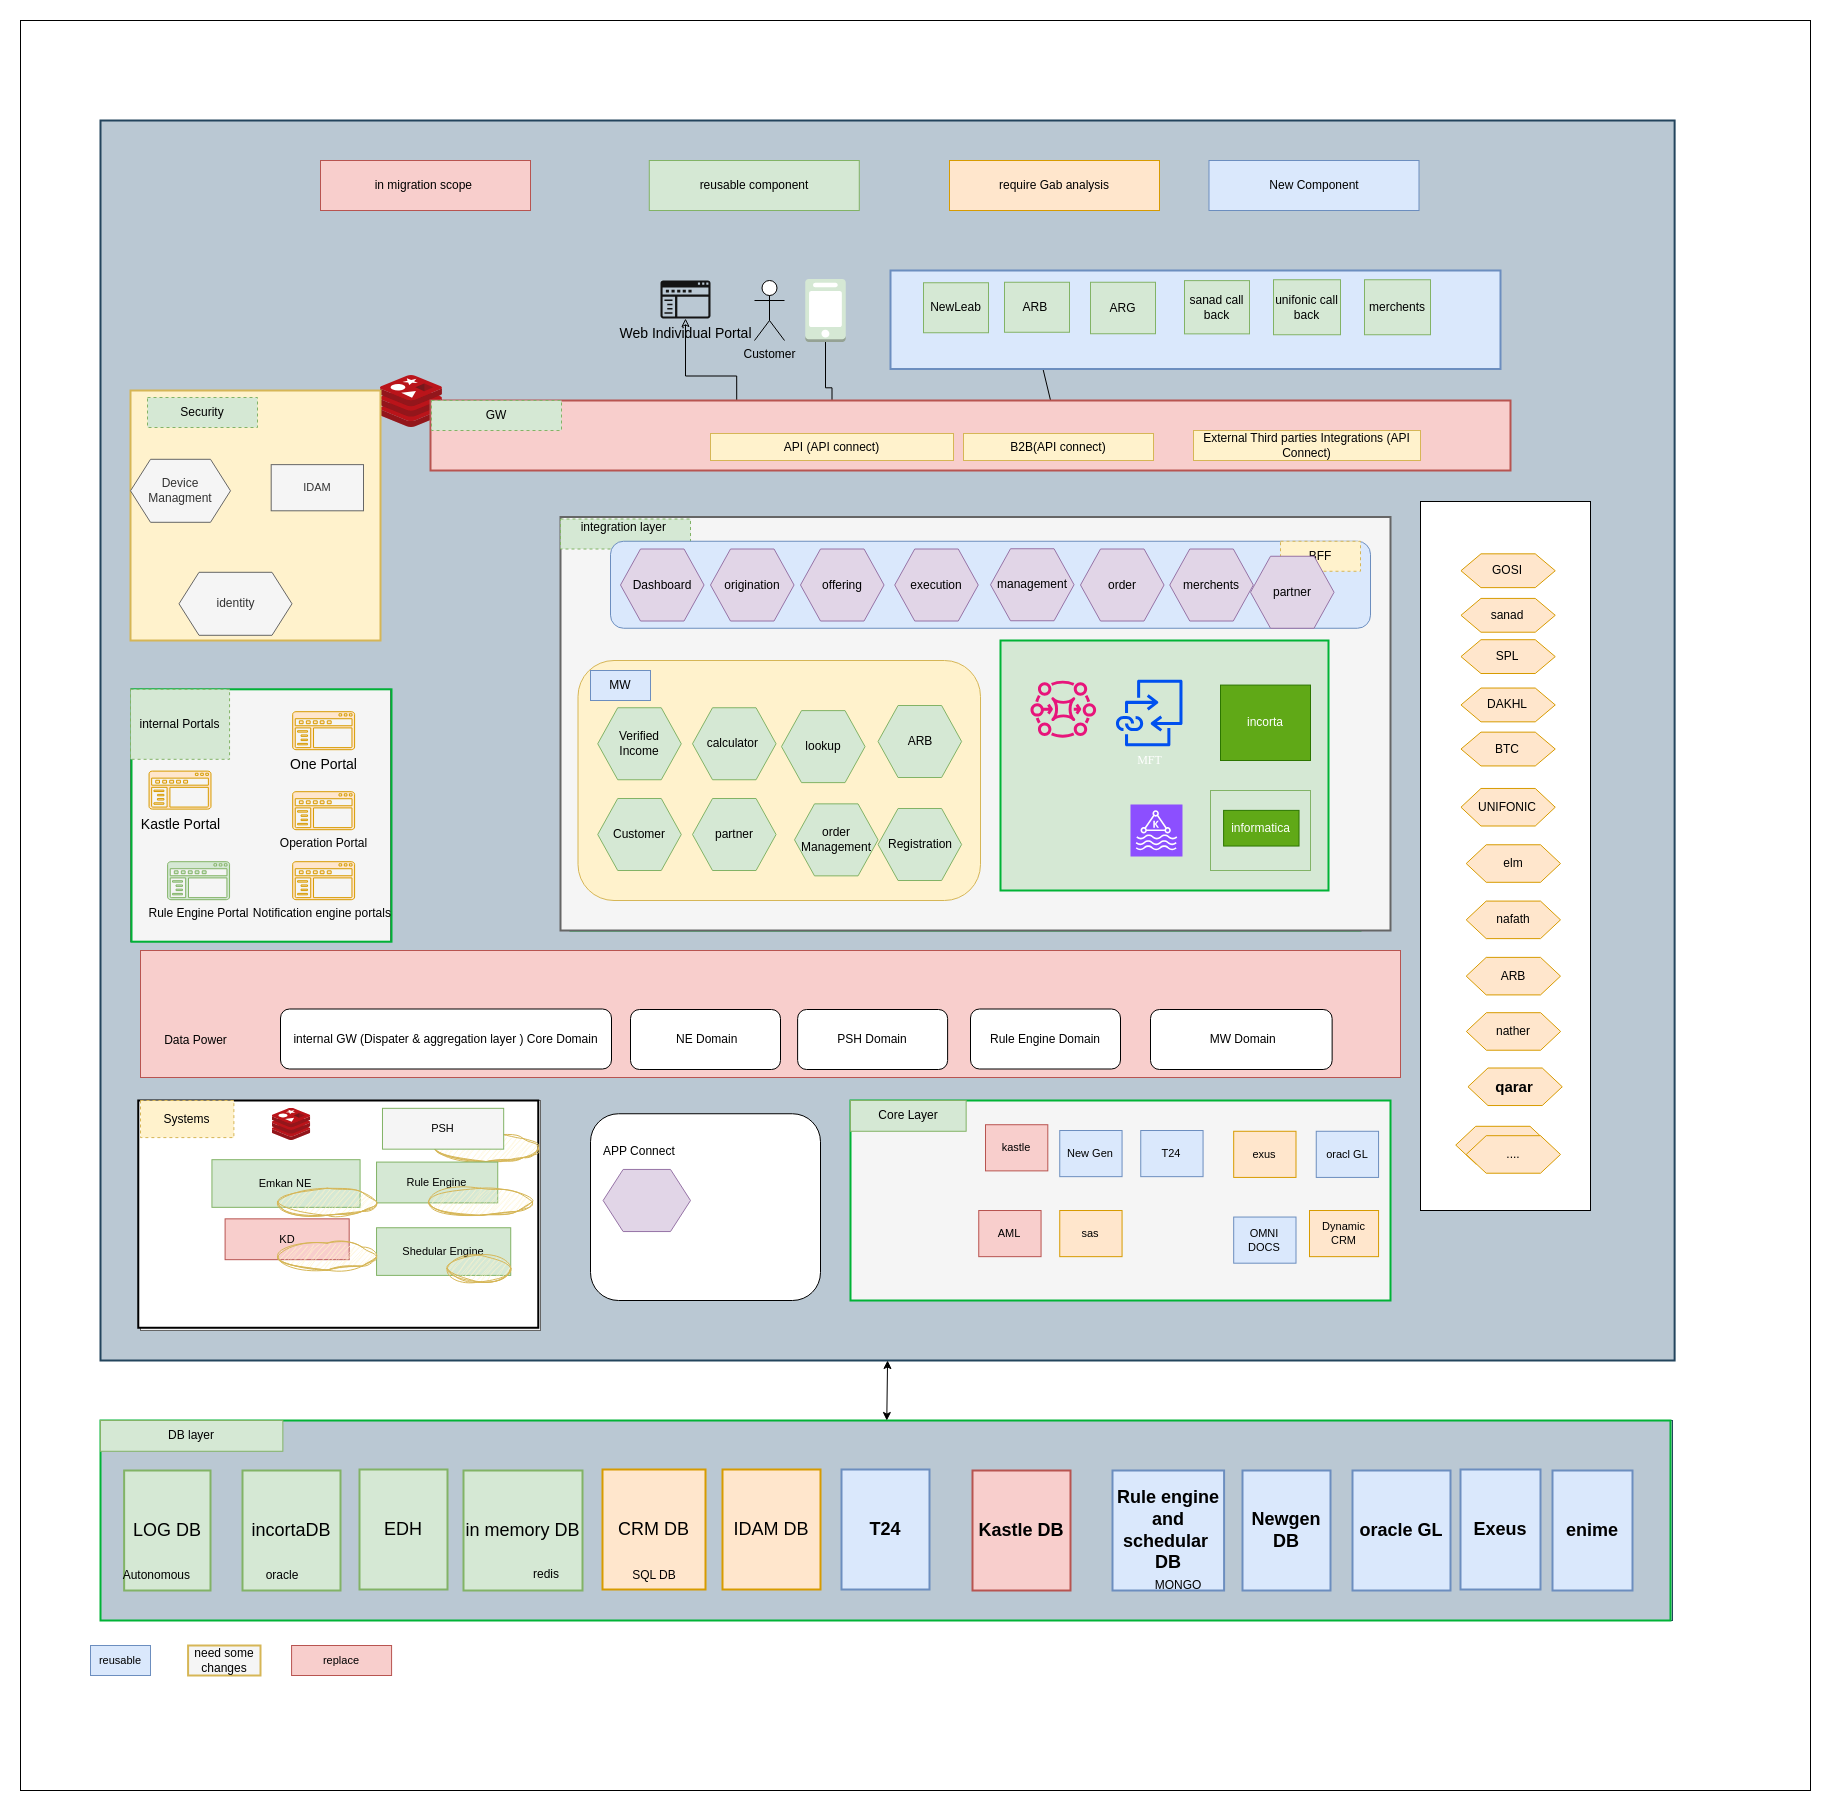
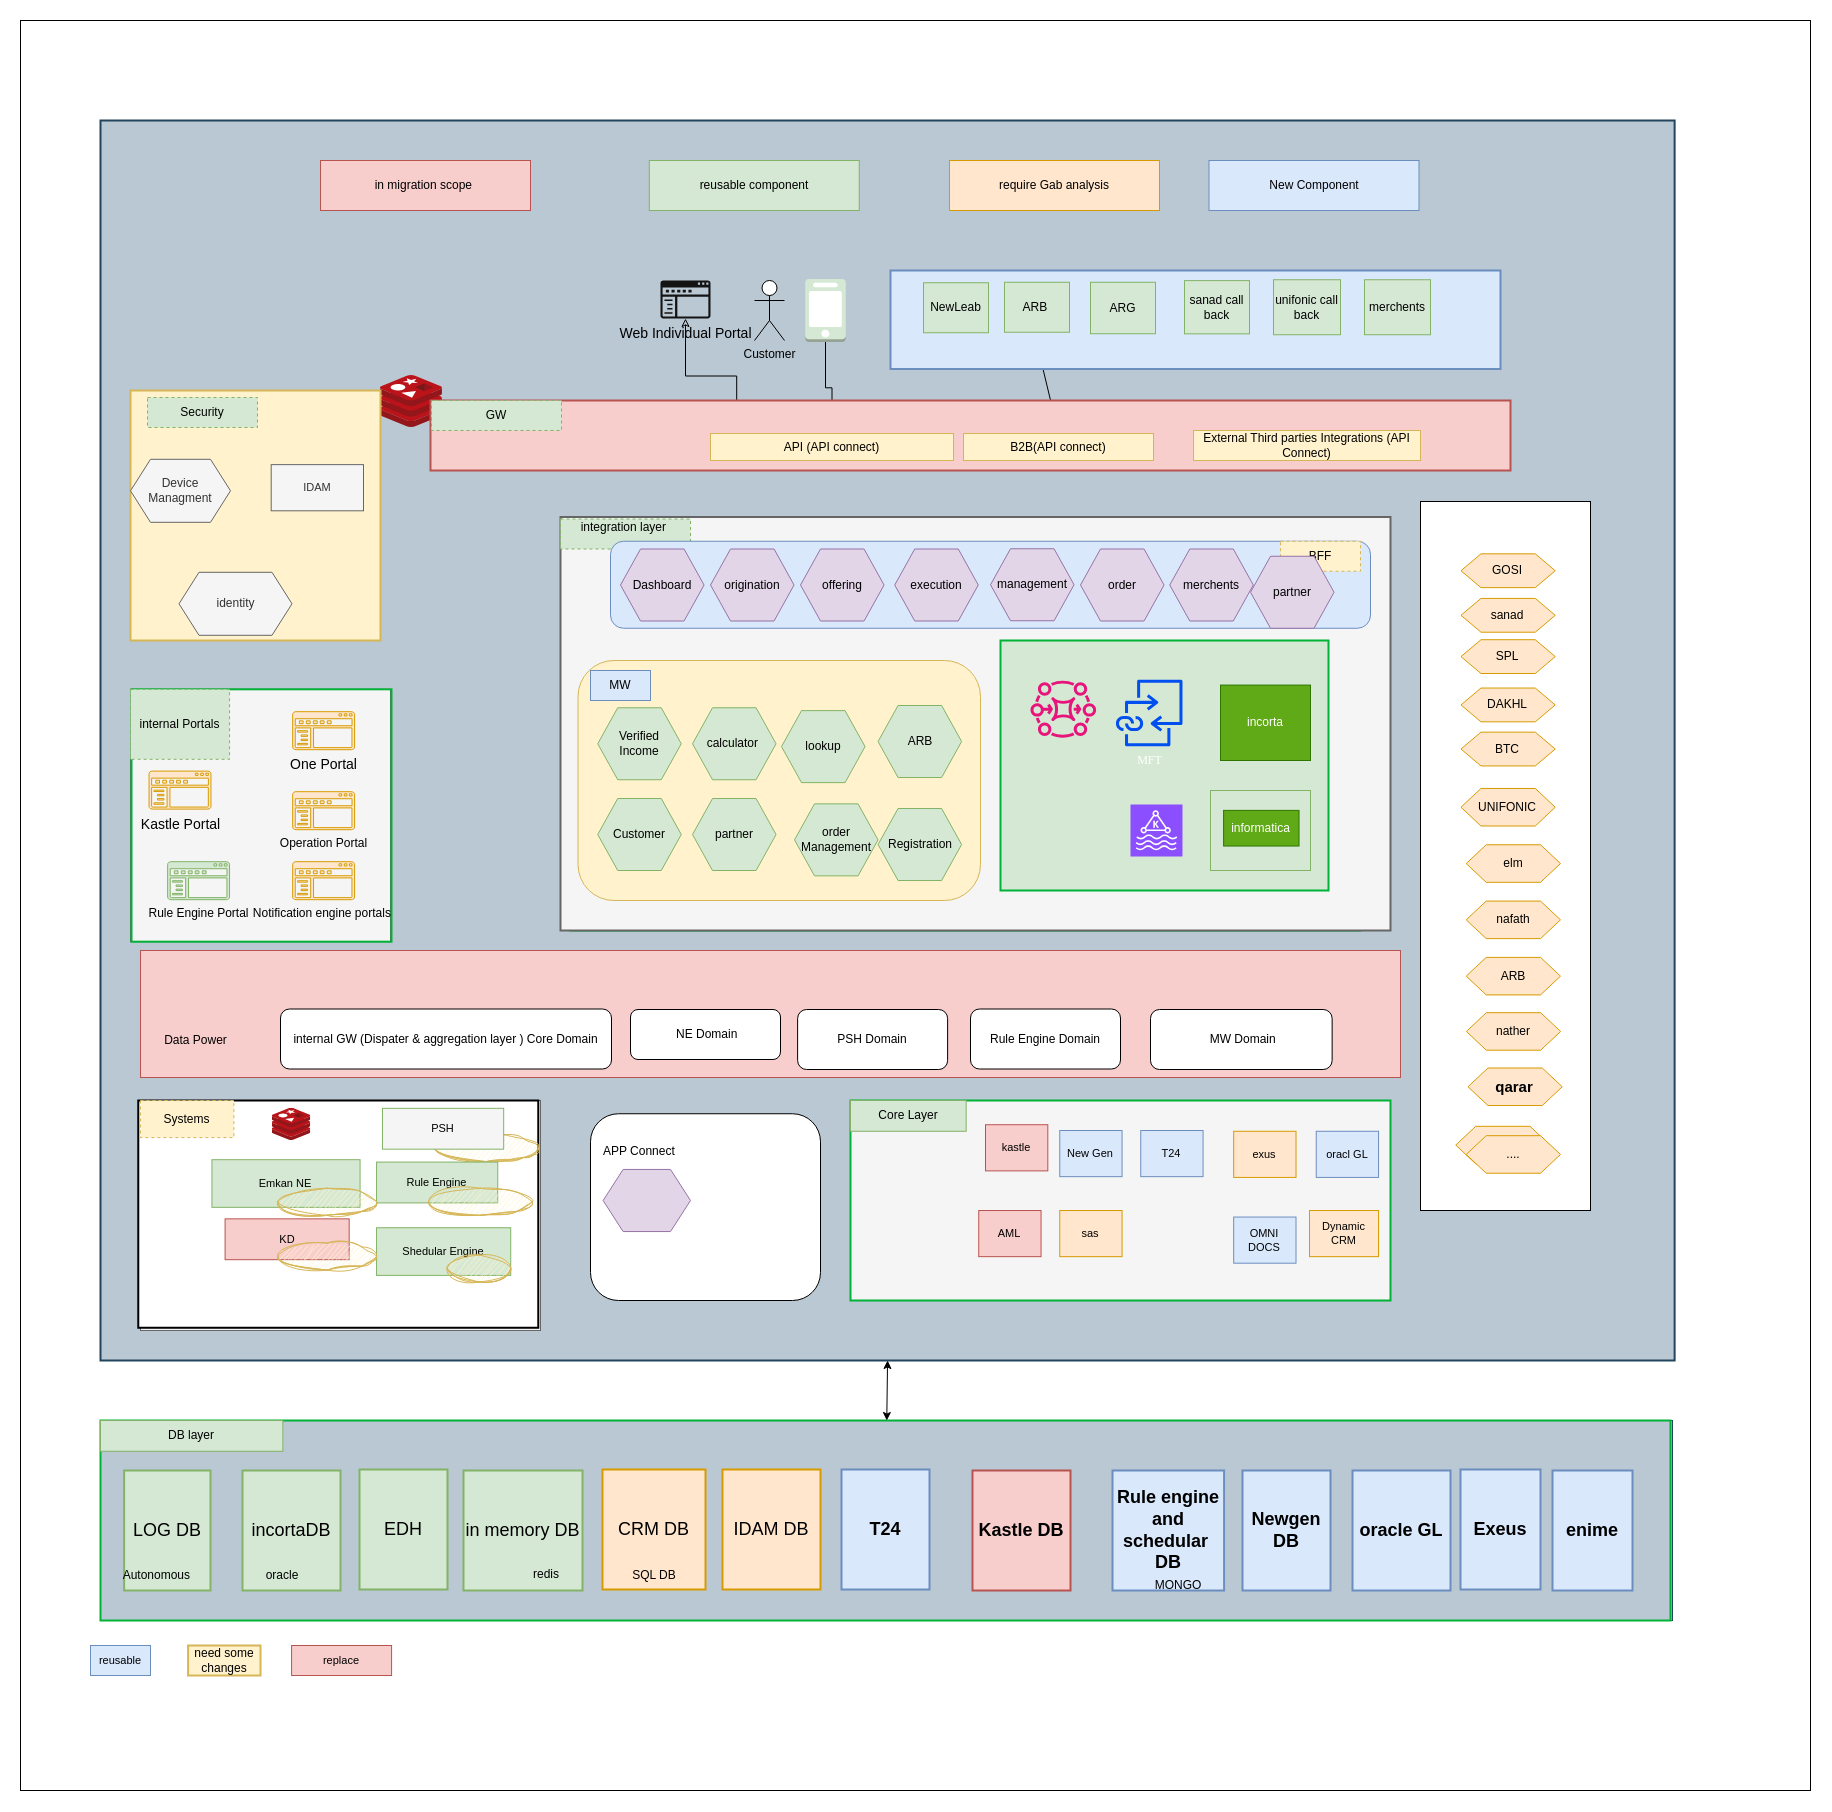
(706, 1040) -> (706, 1035)
(224, 1661) -> (224, 1661)
